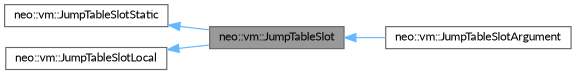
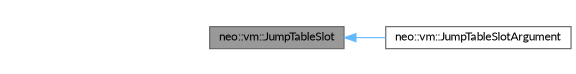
(86, 16) -> none
(86, 58) -> none
